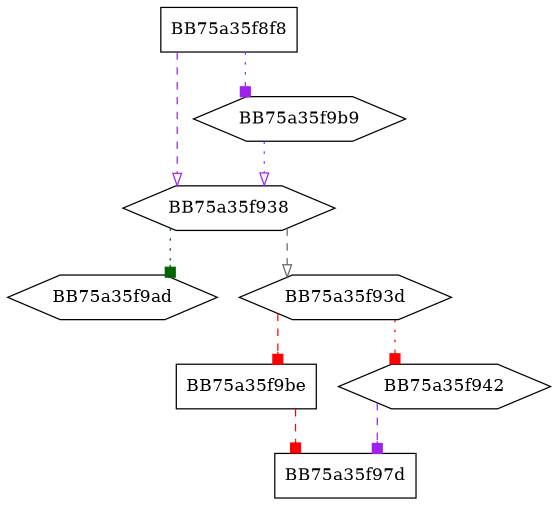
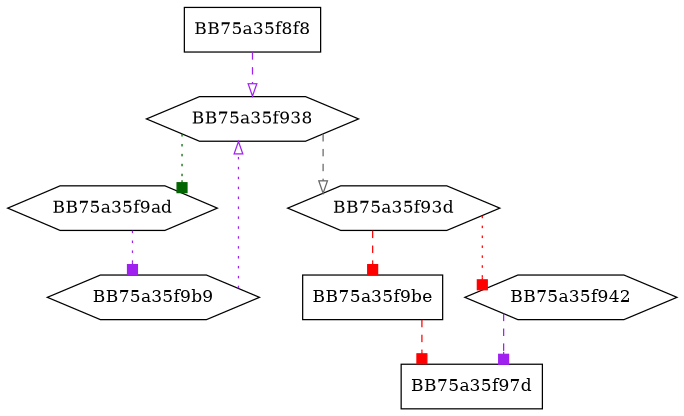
(245, 68) -> (132, 246)
